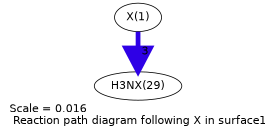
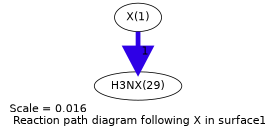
(144, 52) -> (144, 52)
